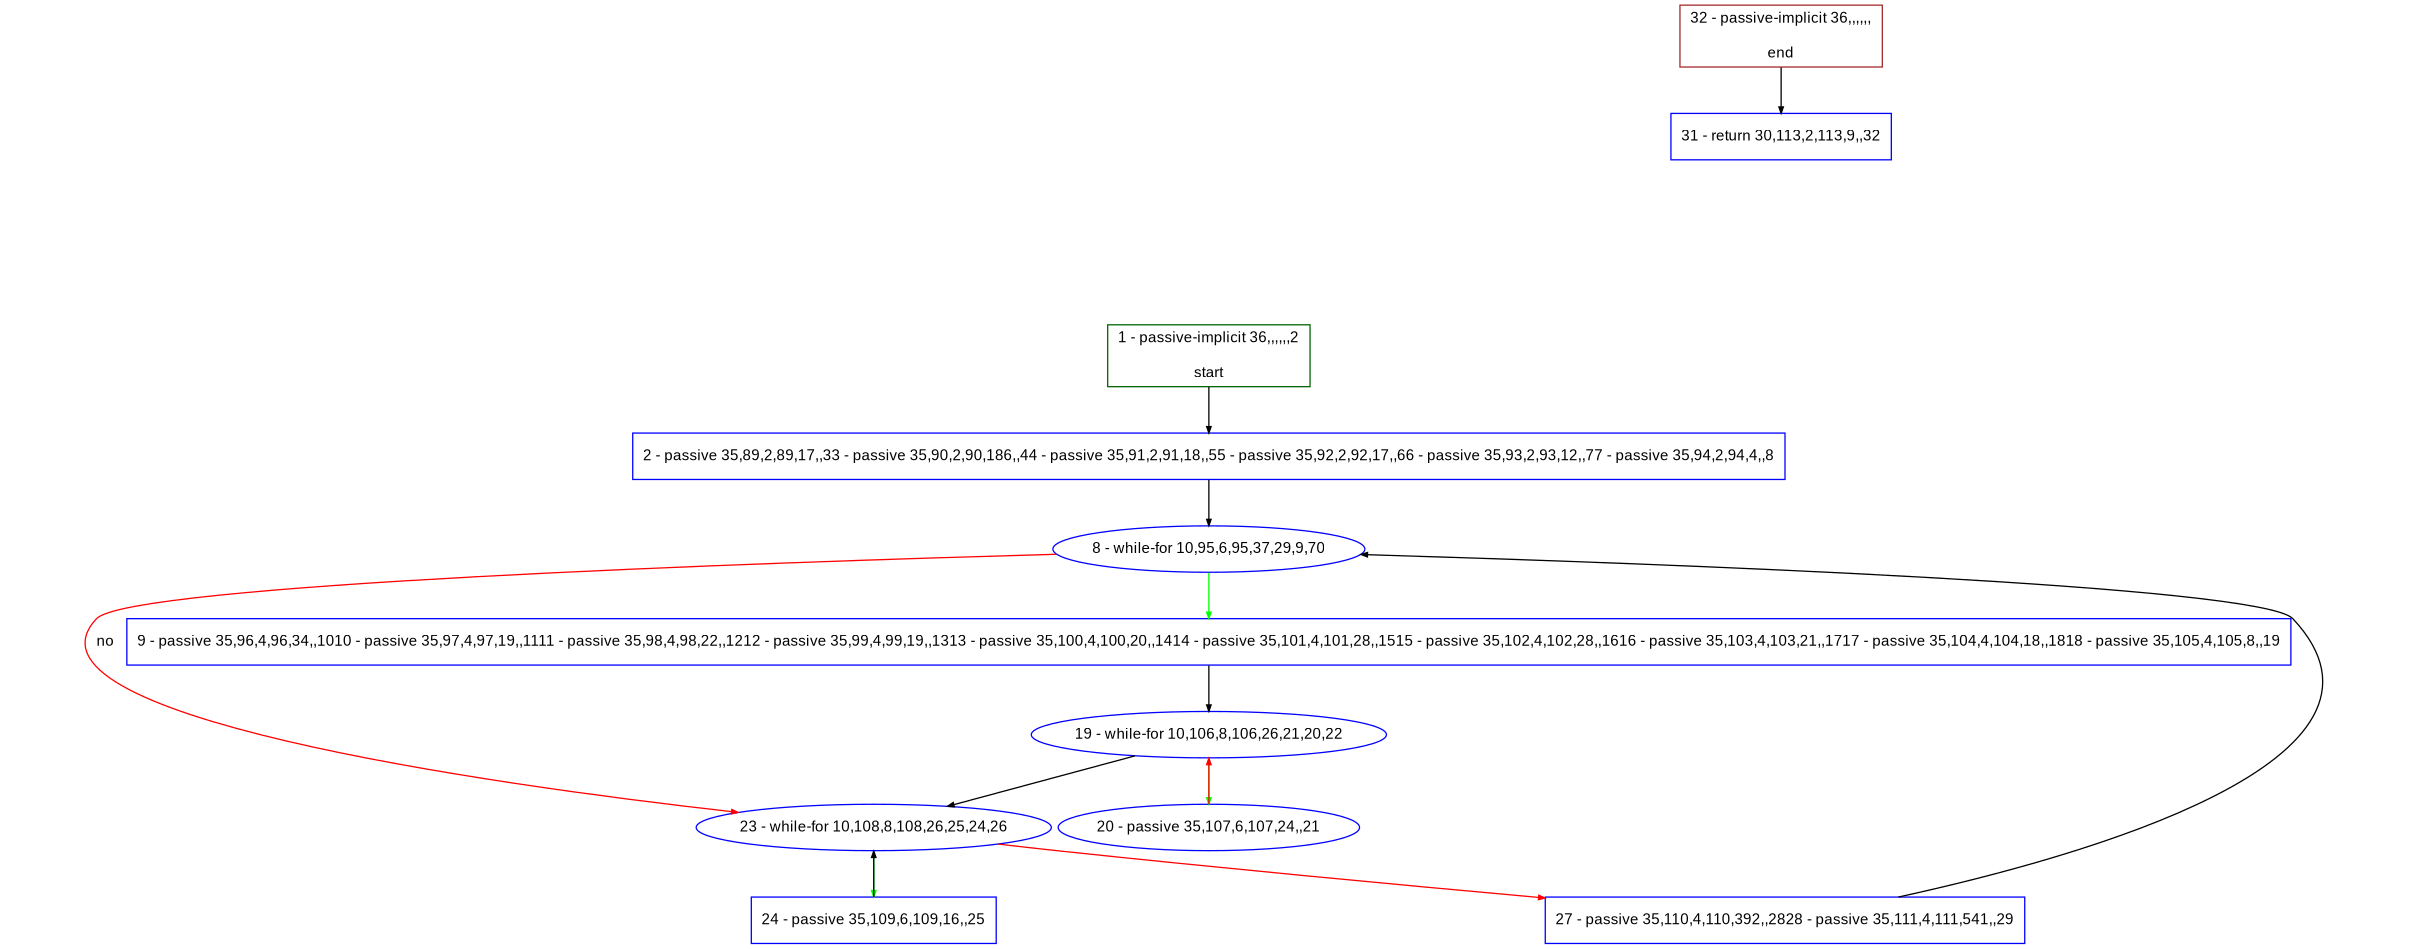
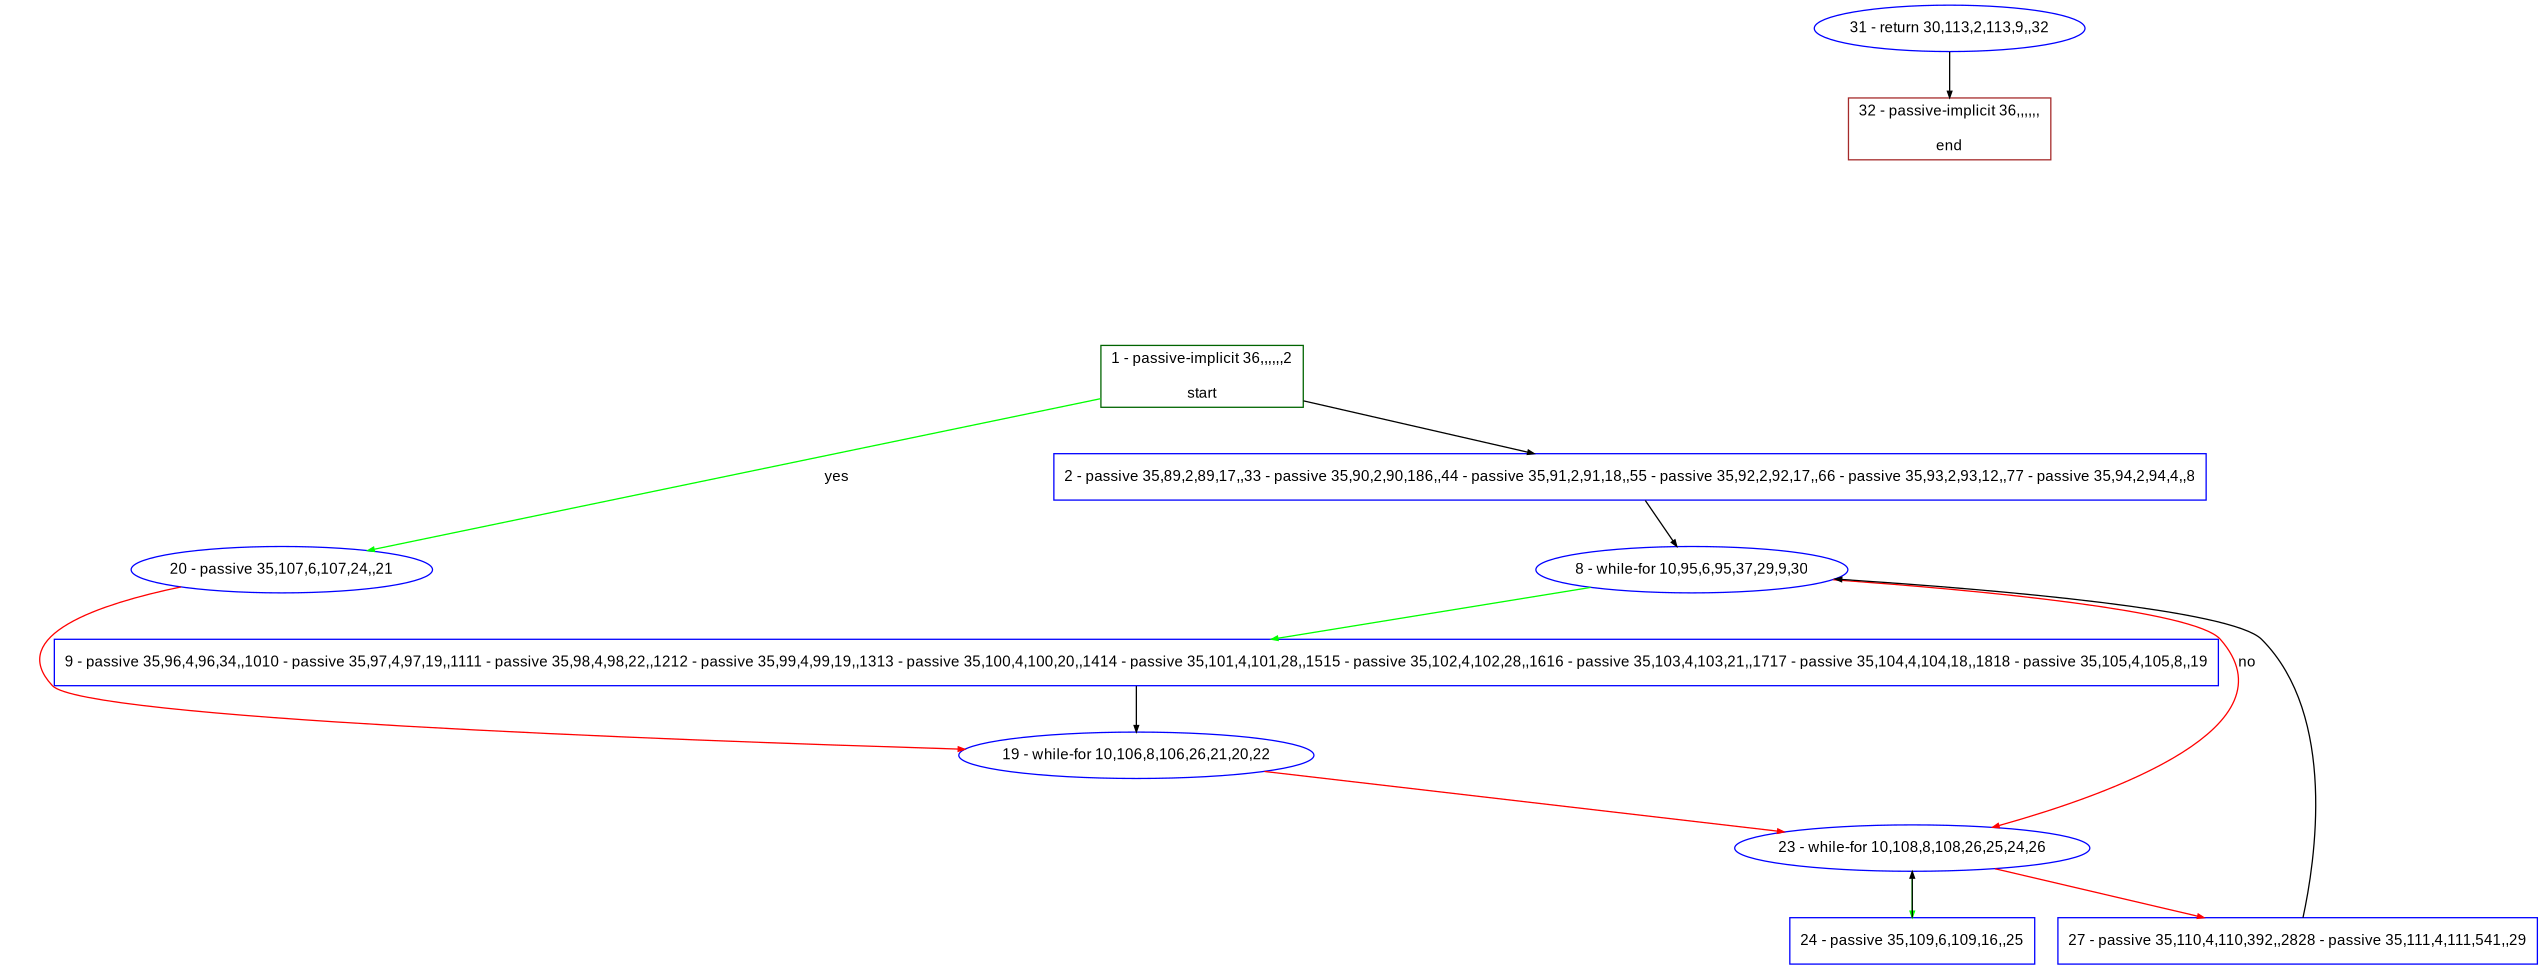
(1781, 87) -> (1950, 71)
(1781, 137) -> (1950, 28)
(1209, 549) -> (1692, 570)
(1209, 778) -> (737, 474)
(1044, 780) -> (1521, 801)
